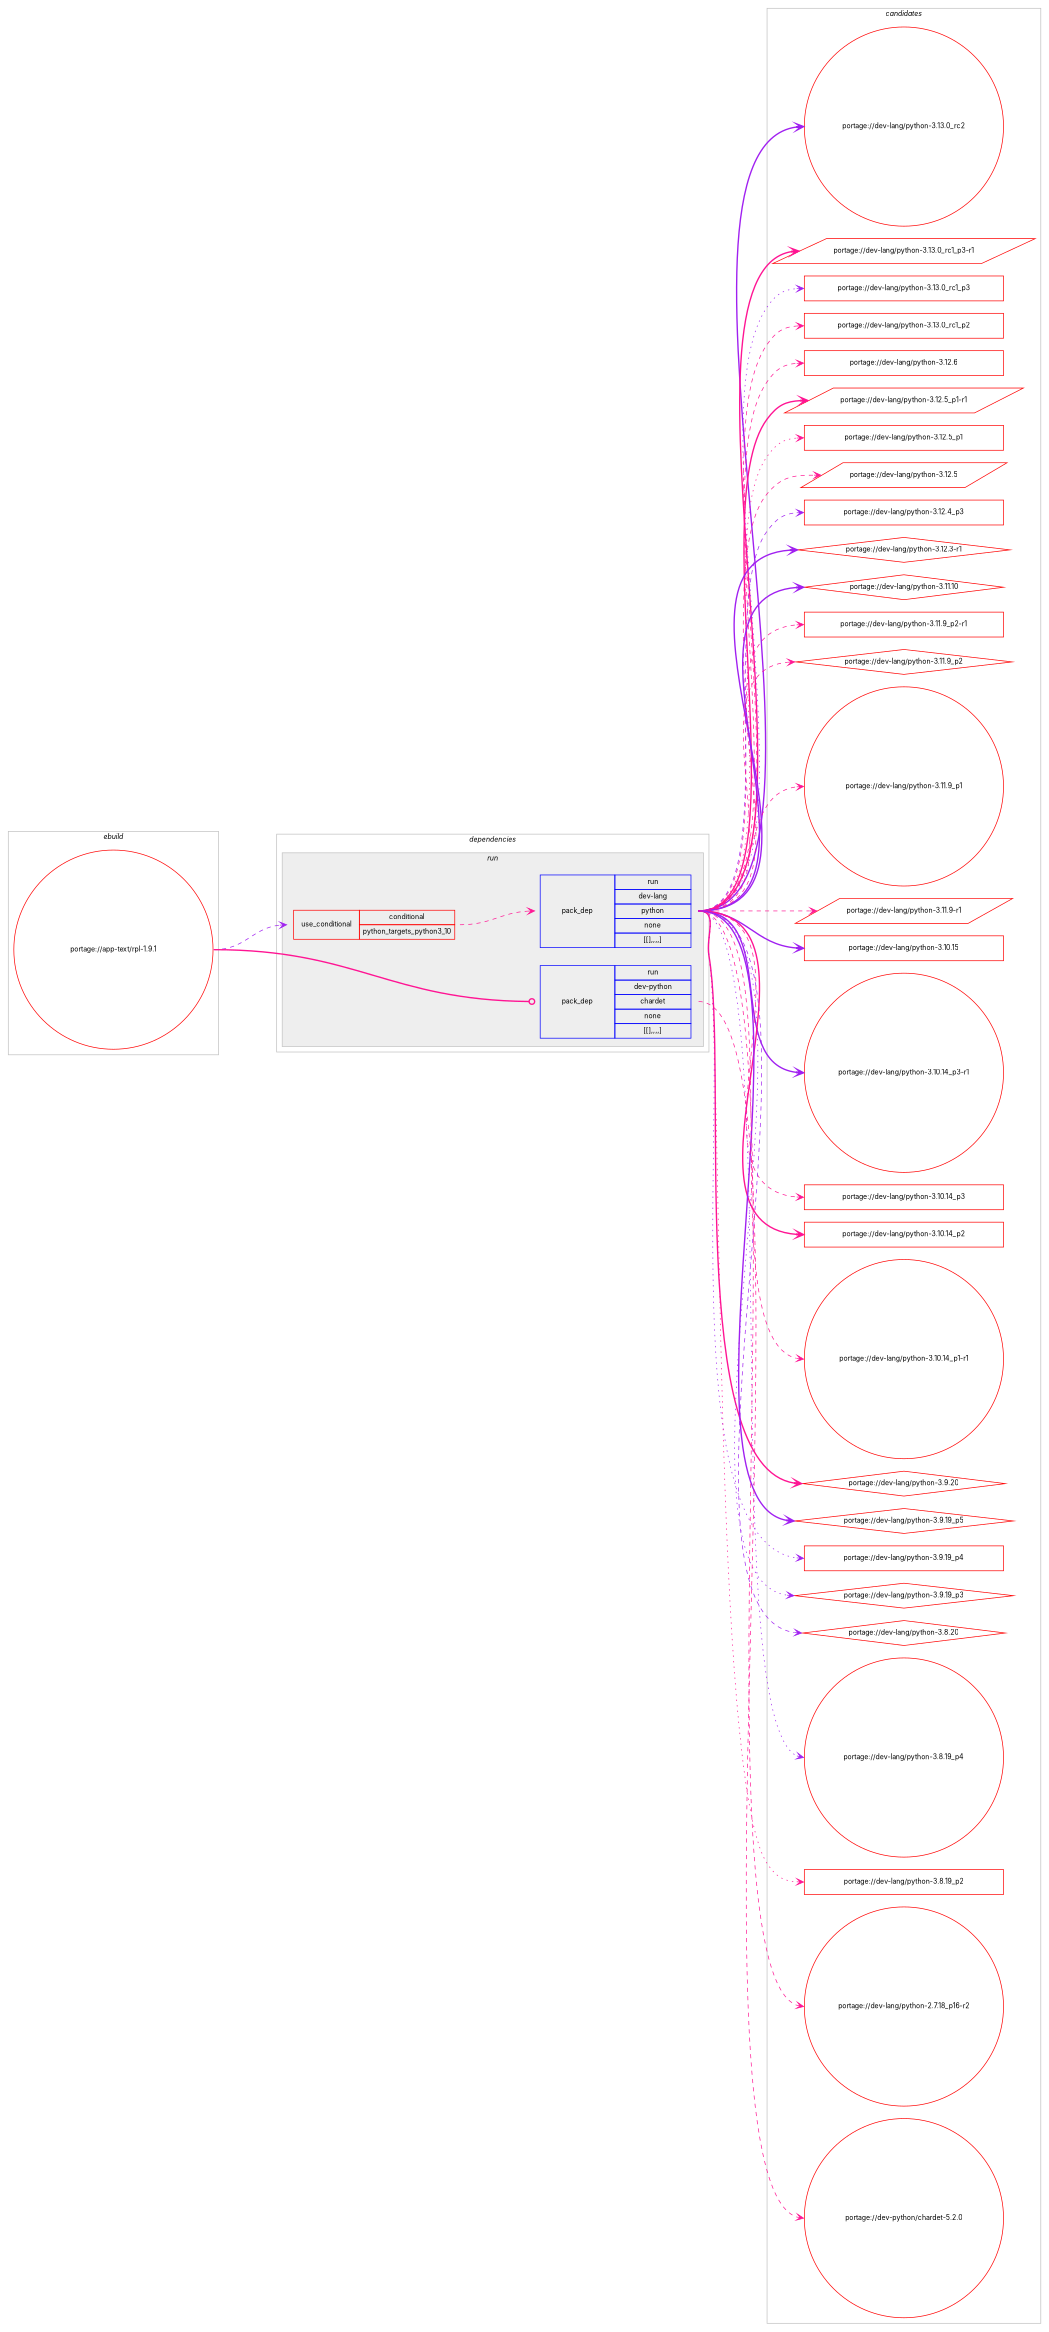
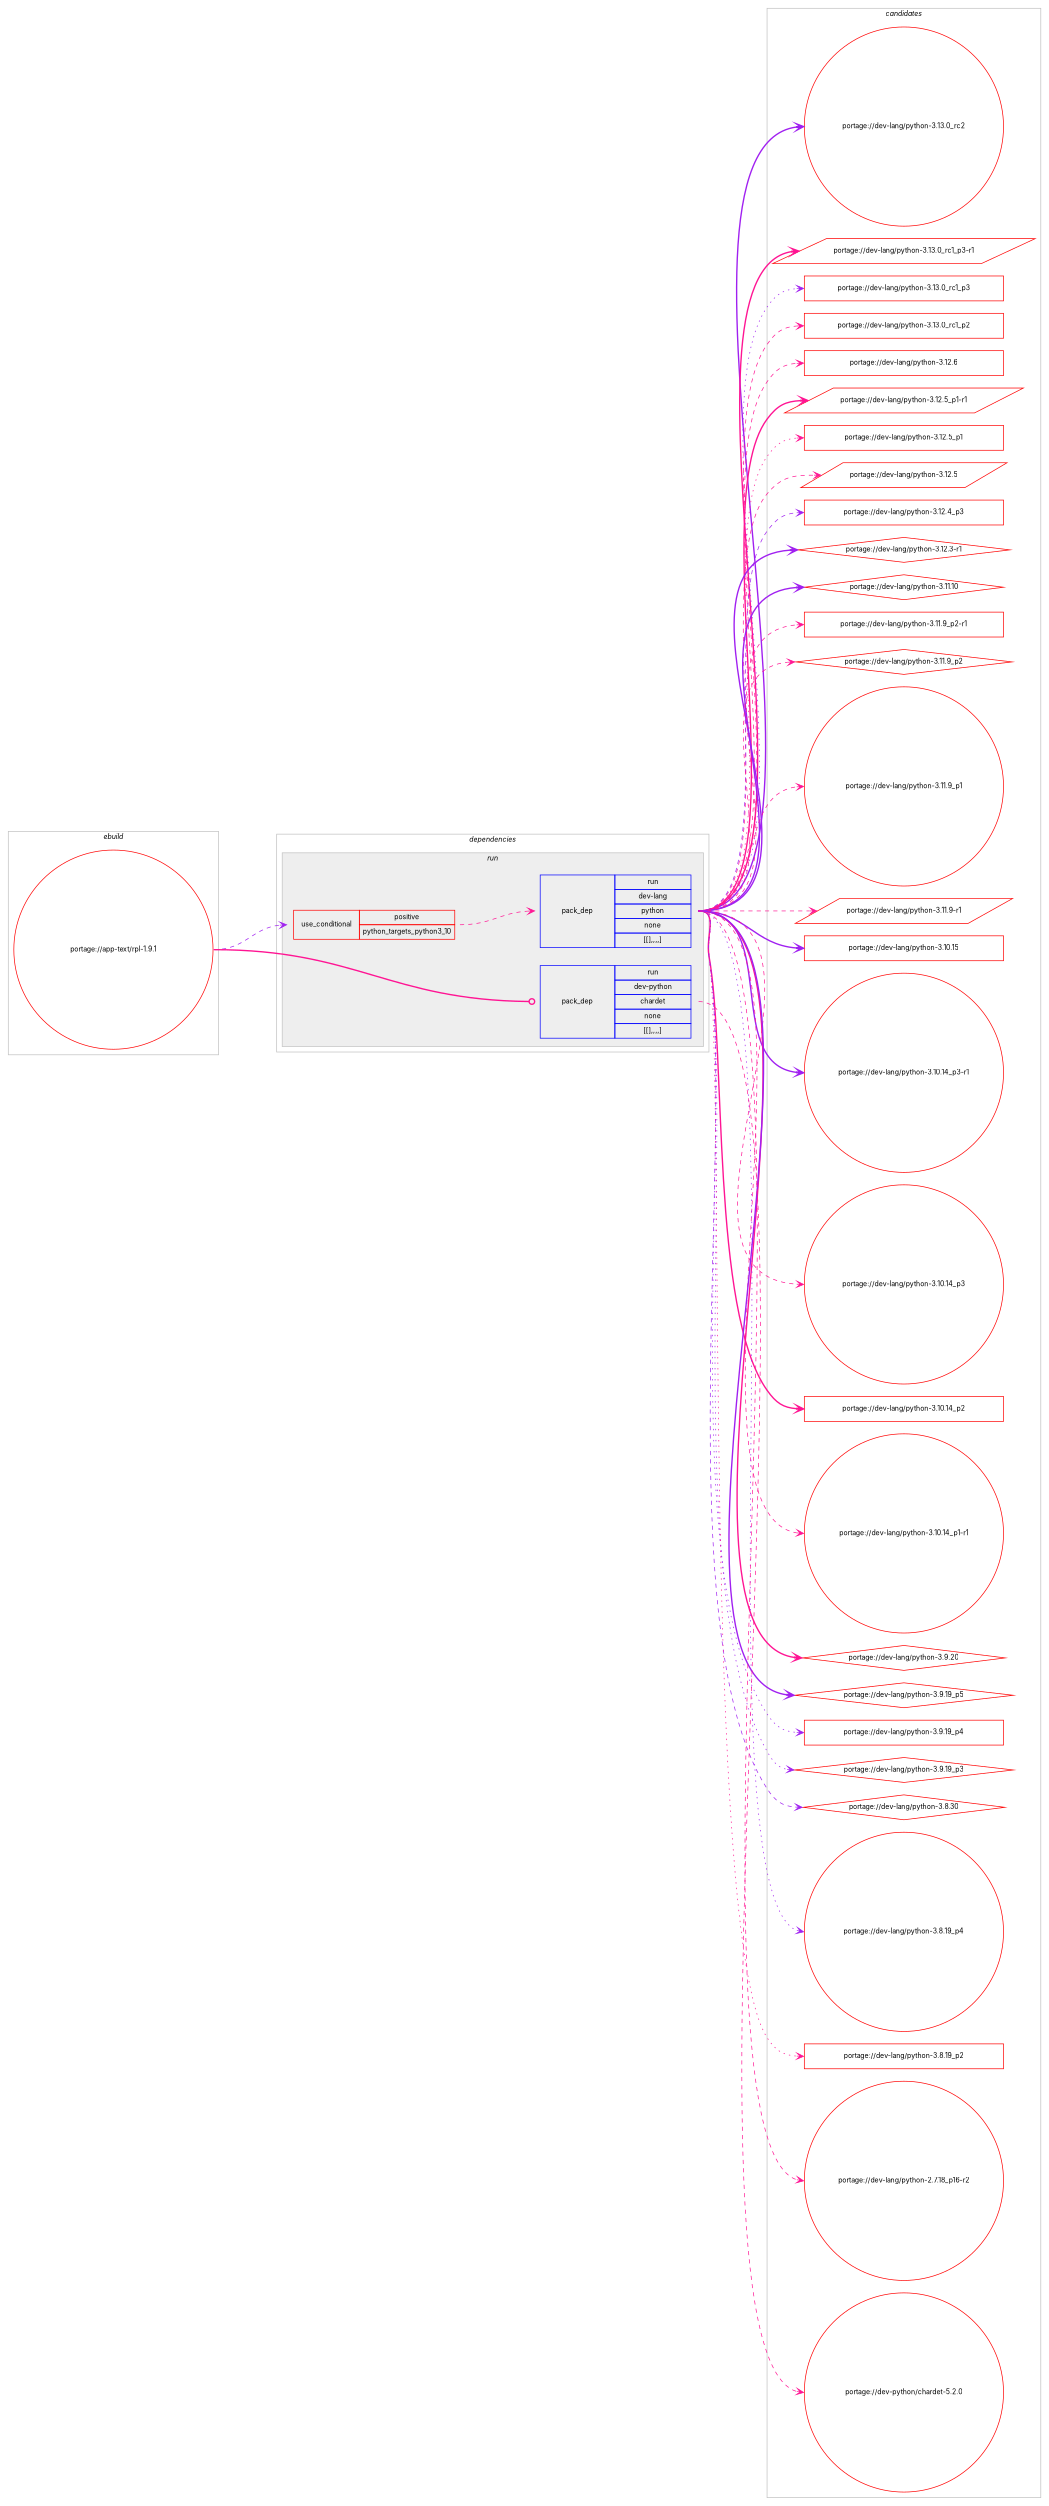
(407, 917) -> (407, 917)
(904, 1197) -> (904, 1284)
(904, 1633) -> (904, 1807)
